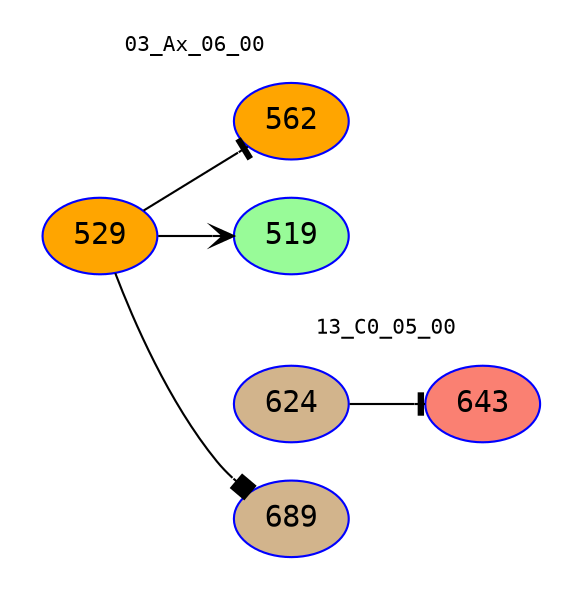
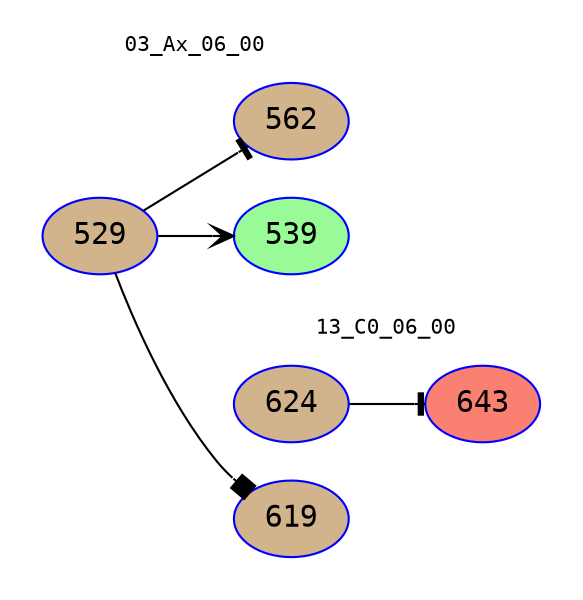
(291, 121) -> (291, 121)
(100, 236) -> (100, 236)
(291, 236) -> (291, 236)
(387, 329) -> (387, 329)
(291, 519) -> (291, 519)
